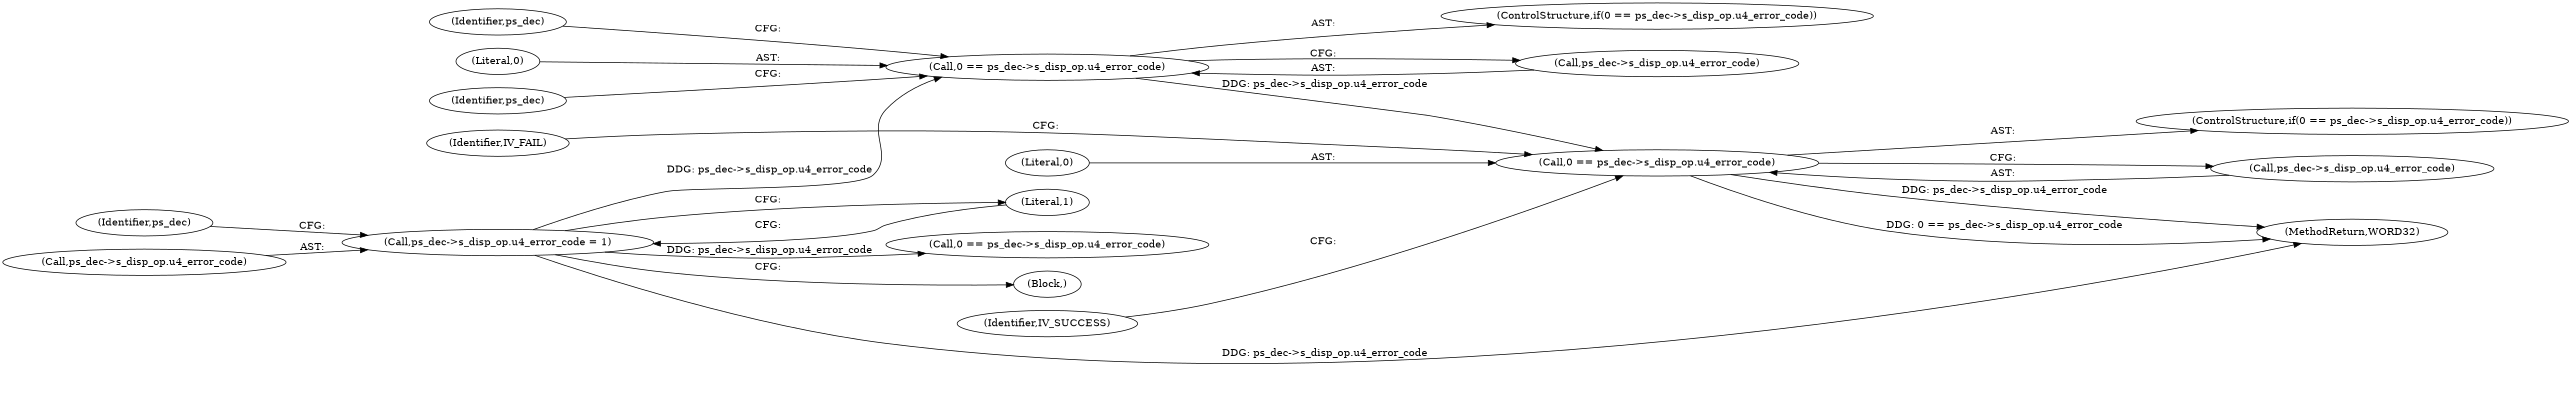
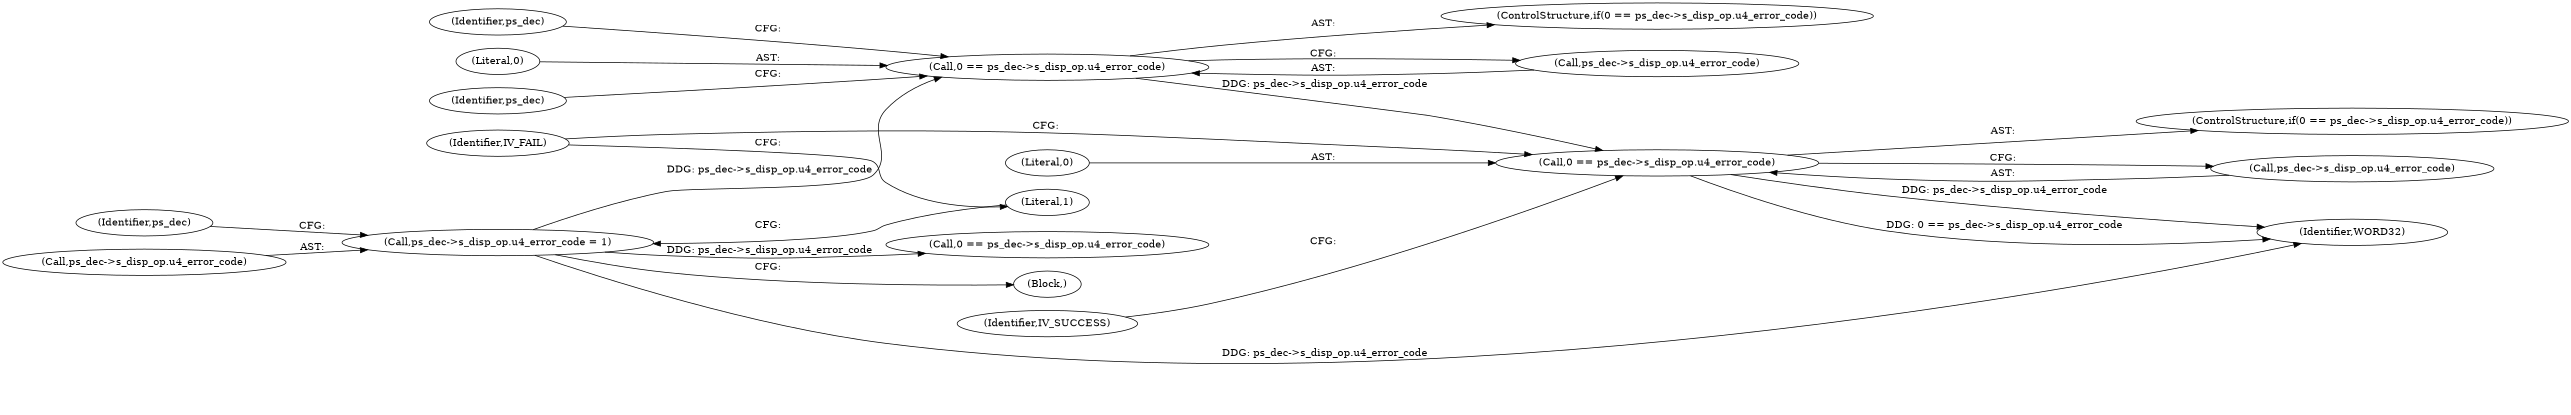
(781, 209) -> (793, 153)
(2352, 232) -> (2352, 232)
